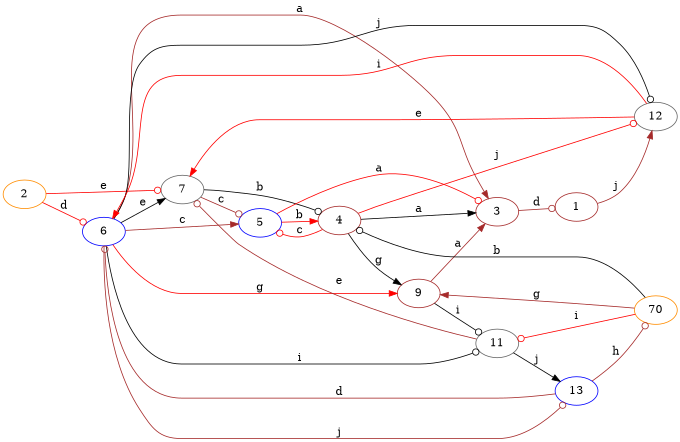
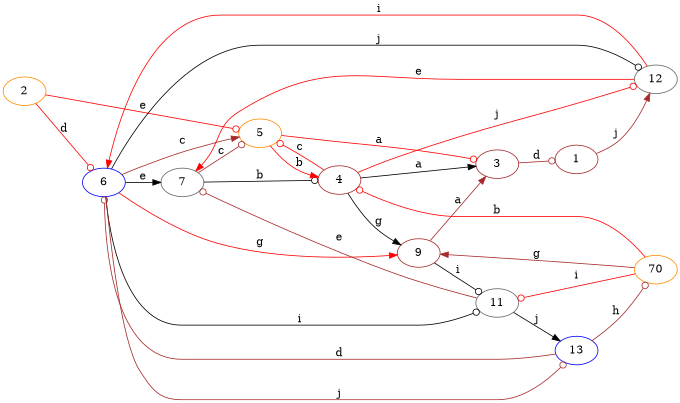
(256, 15) -> none
(100, 192) -> (139, 112)
(260, 223) -> (260, 133)
(509, 257) -> (509, 217)
